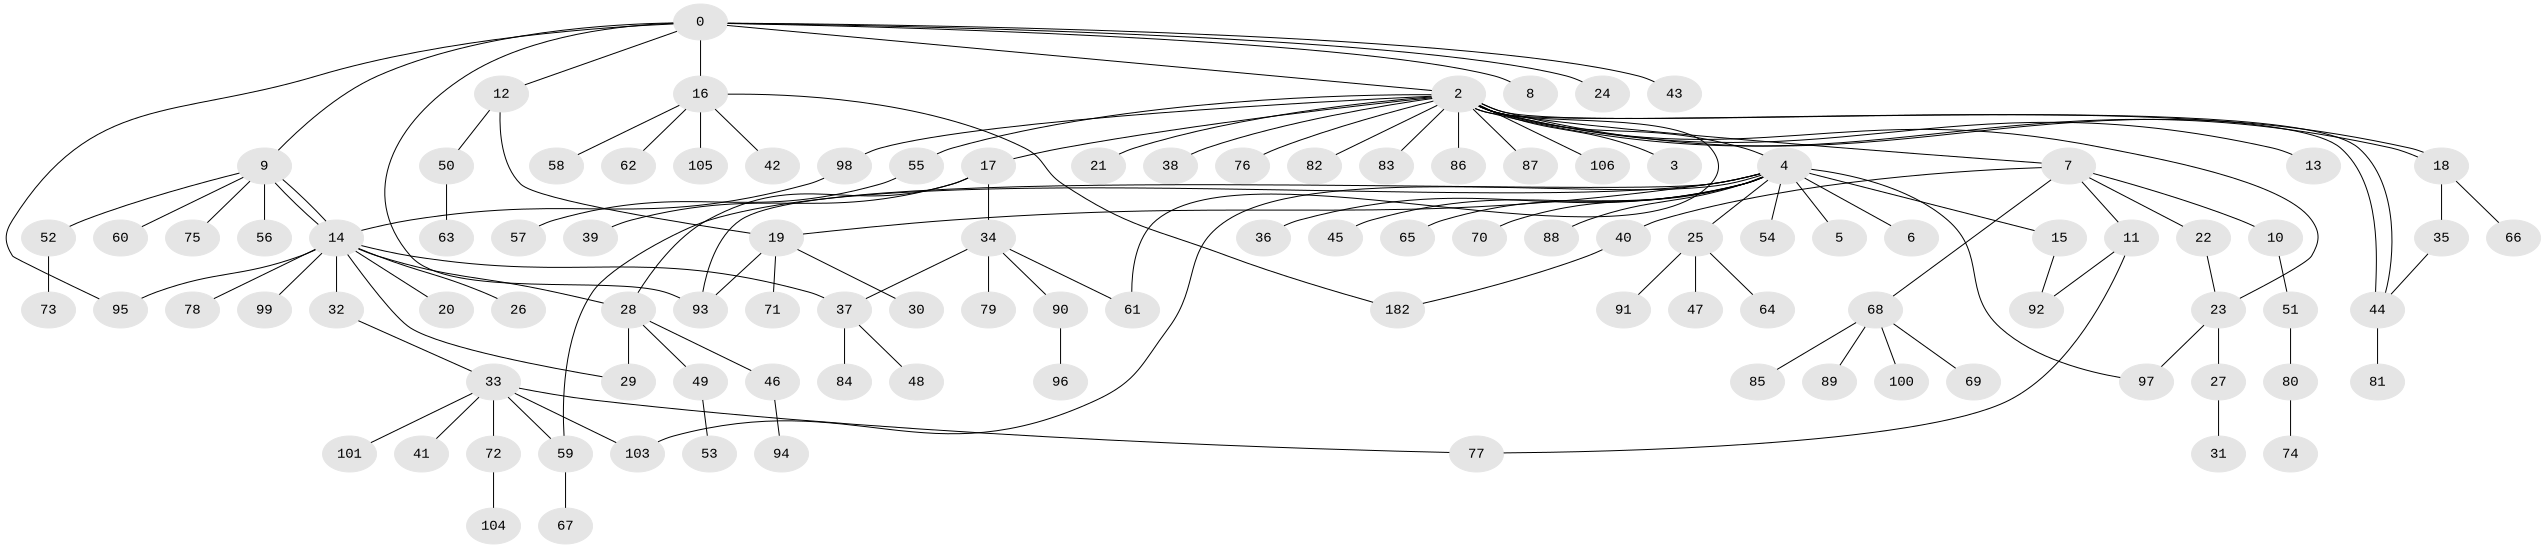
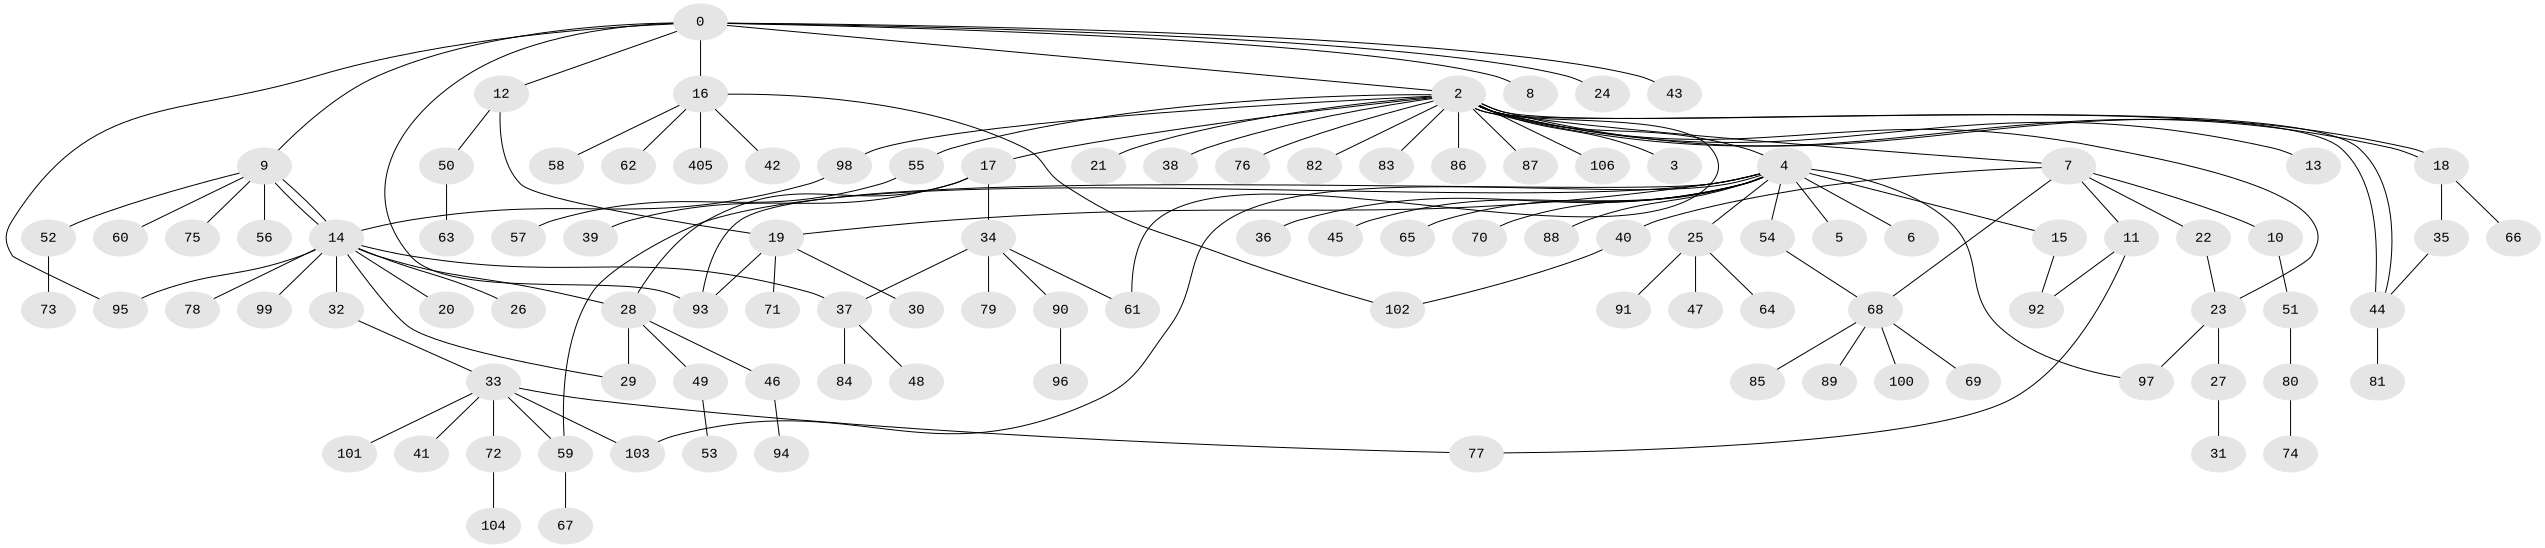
(701, 166) -> (701, 166)
none -> (1822, 274)
(1398, 310) -> (1398, 310)
